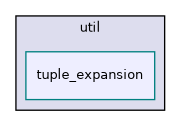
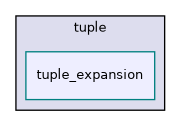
(90, 29) -> (90, 29)
